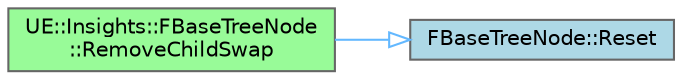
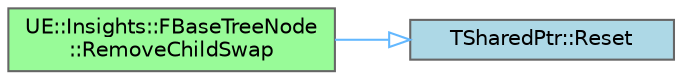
(542, 40) -> (542, 40)
